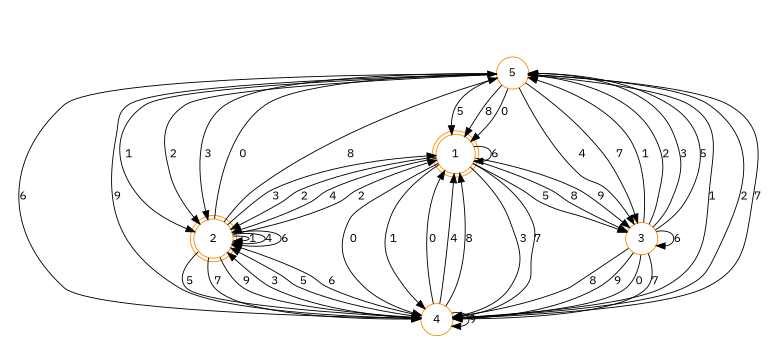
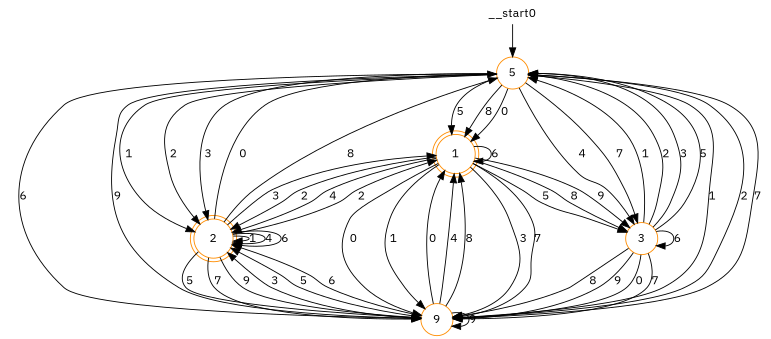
none -> (513, 14)
(437, 320) -> (437, 320)
